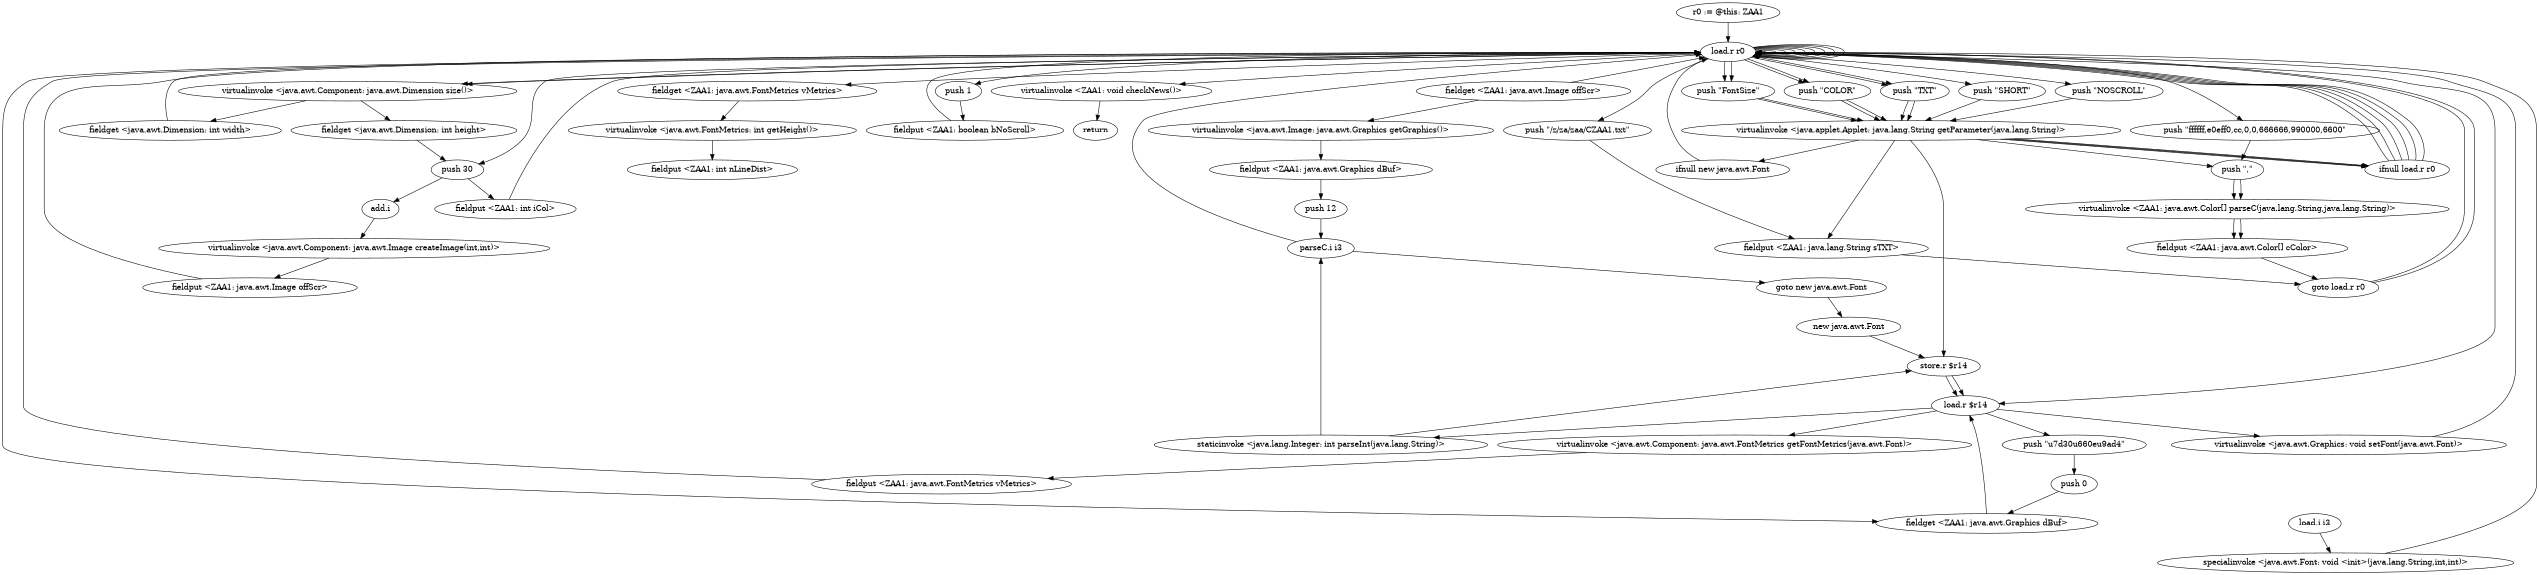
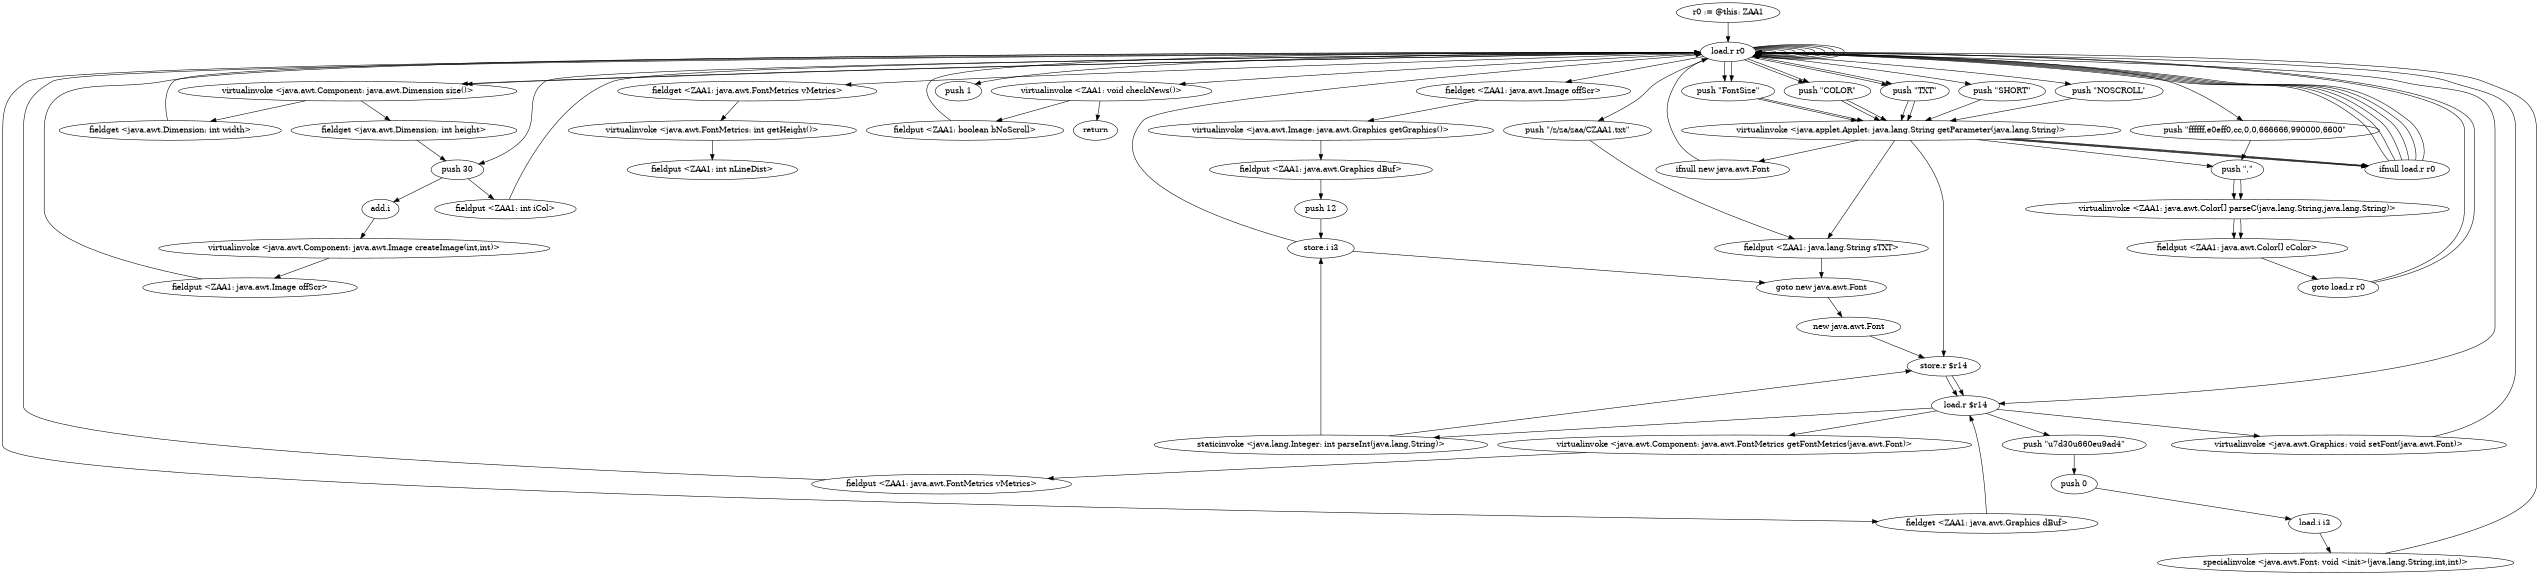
(1635, 70) -> (1637, 69)
(961, 108) -> (1036, 110)
(1321, 248) -> (1321, 248)
(2098, 269) -> (1821, 265)
(2036, 502) -> (2191, 503)
